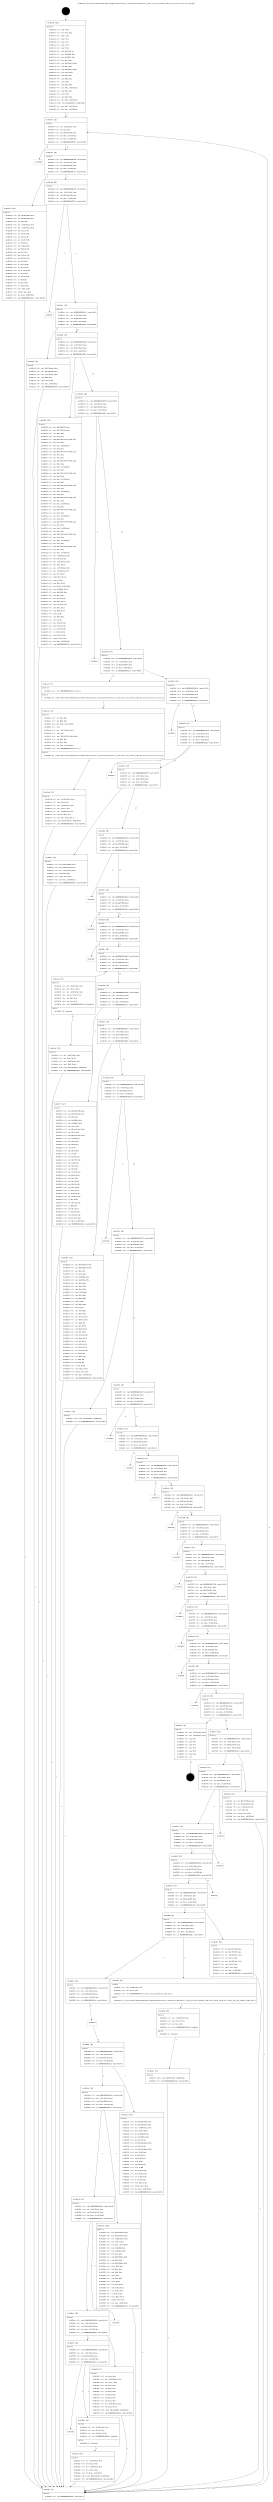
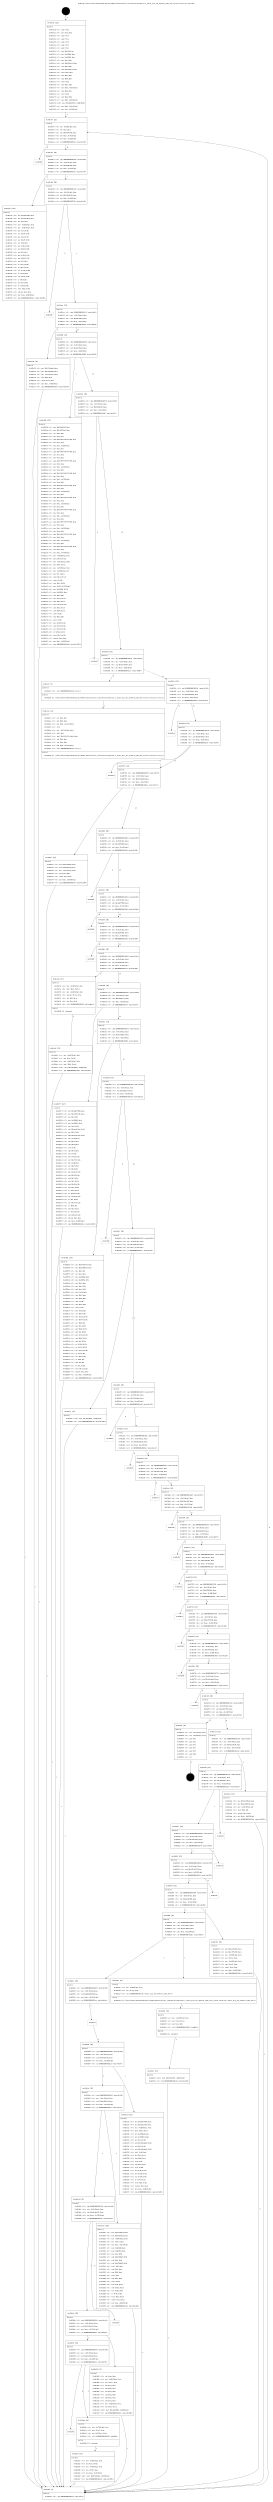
(64, 808) -> none
(101, 975) -> (99, 974)
